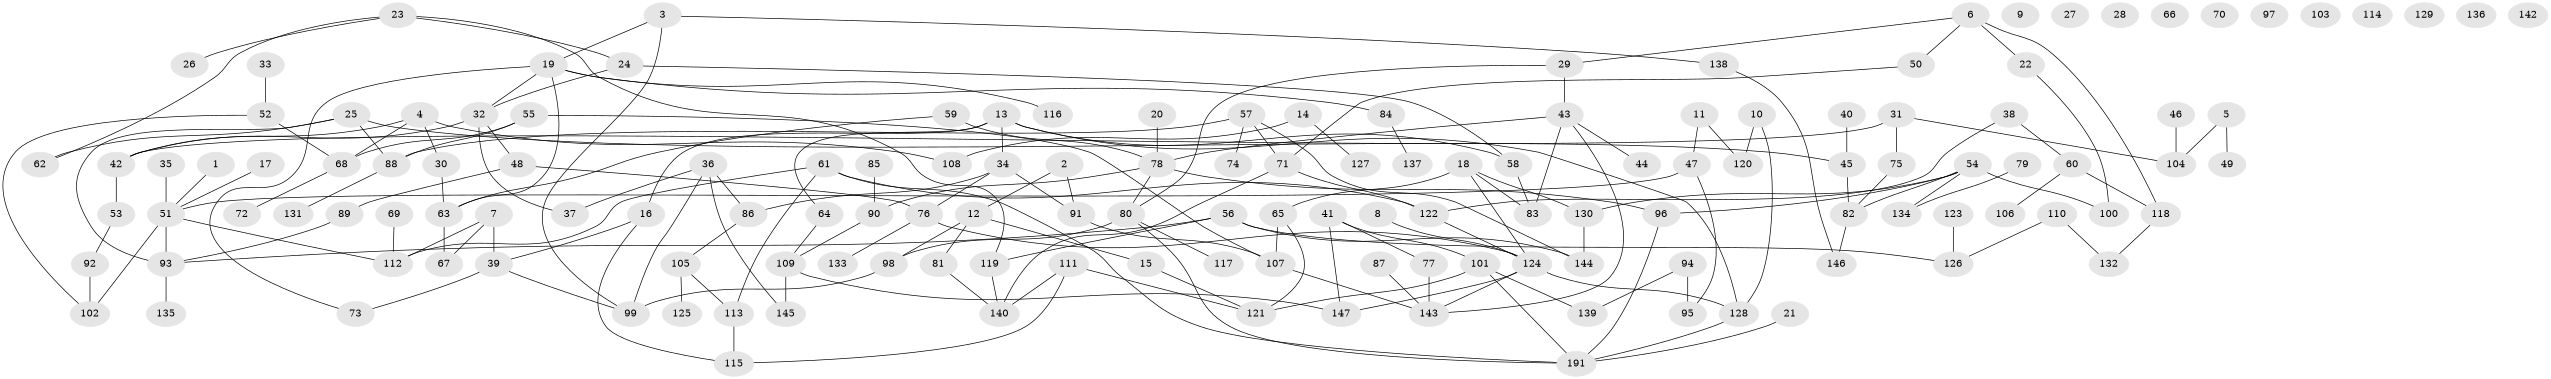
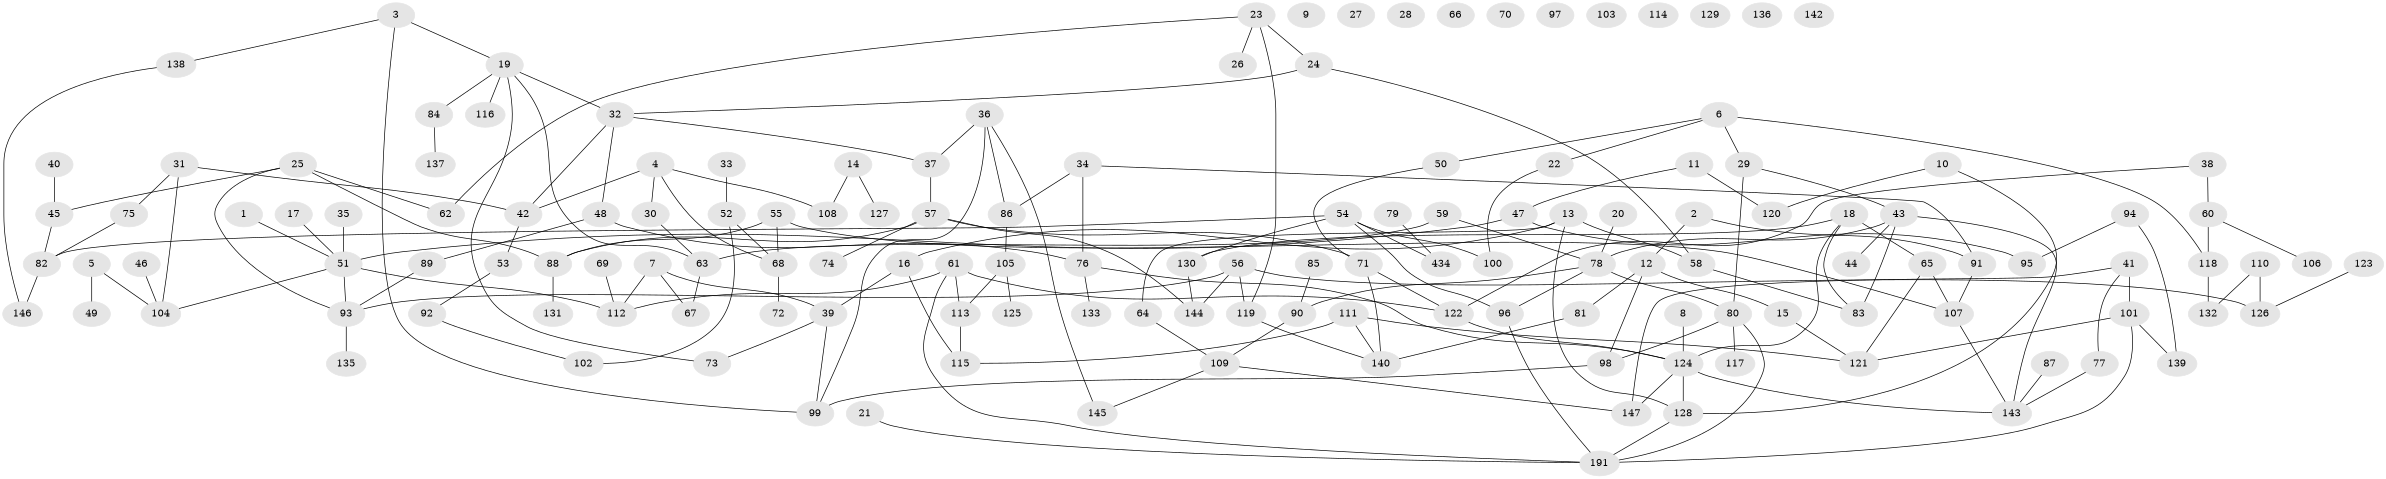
(1002, 140) -> none
none -> (931, 190)
(1901, 214) -> (1441, 264)
(128, 264) -> (253, 289)
